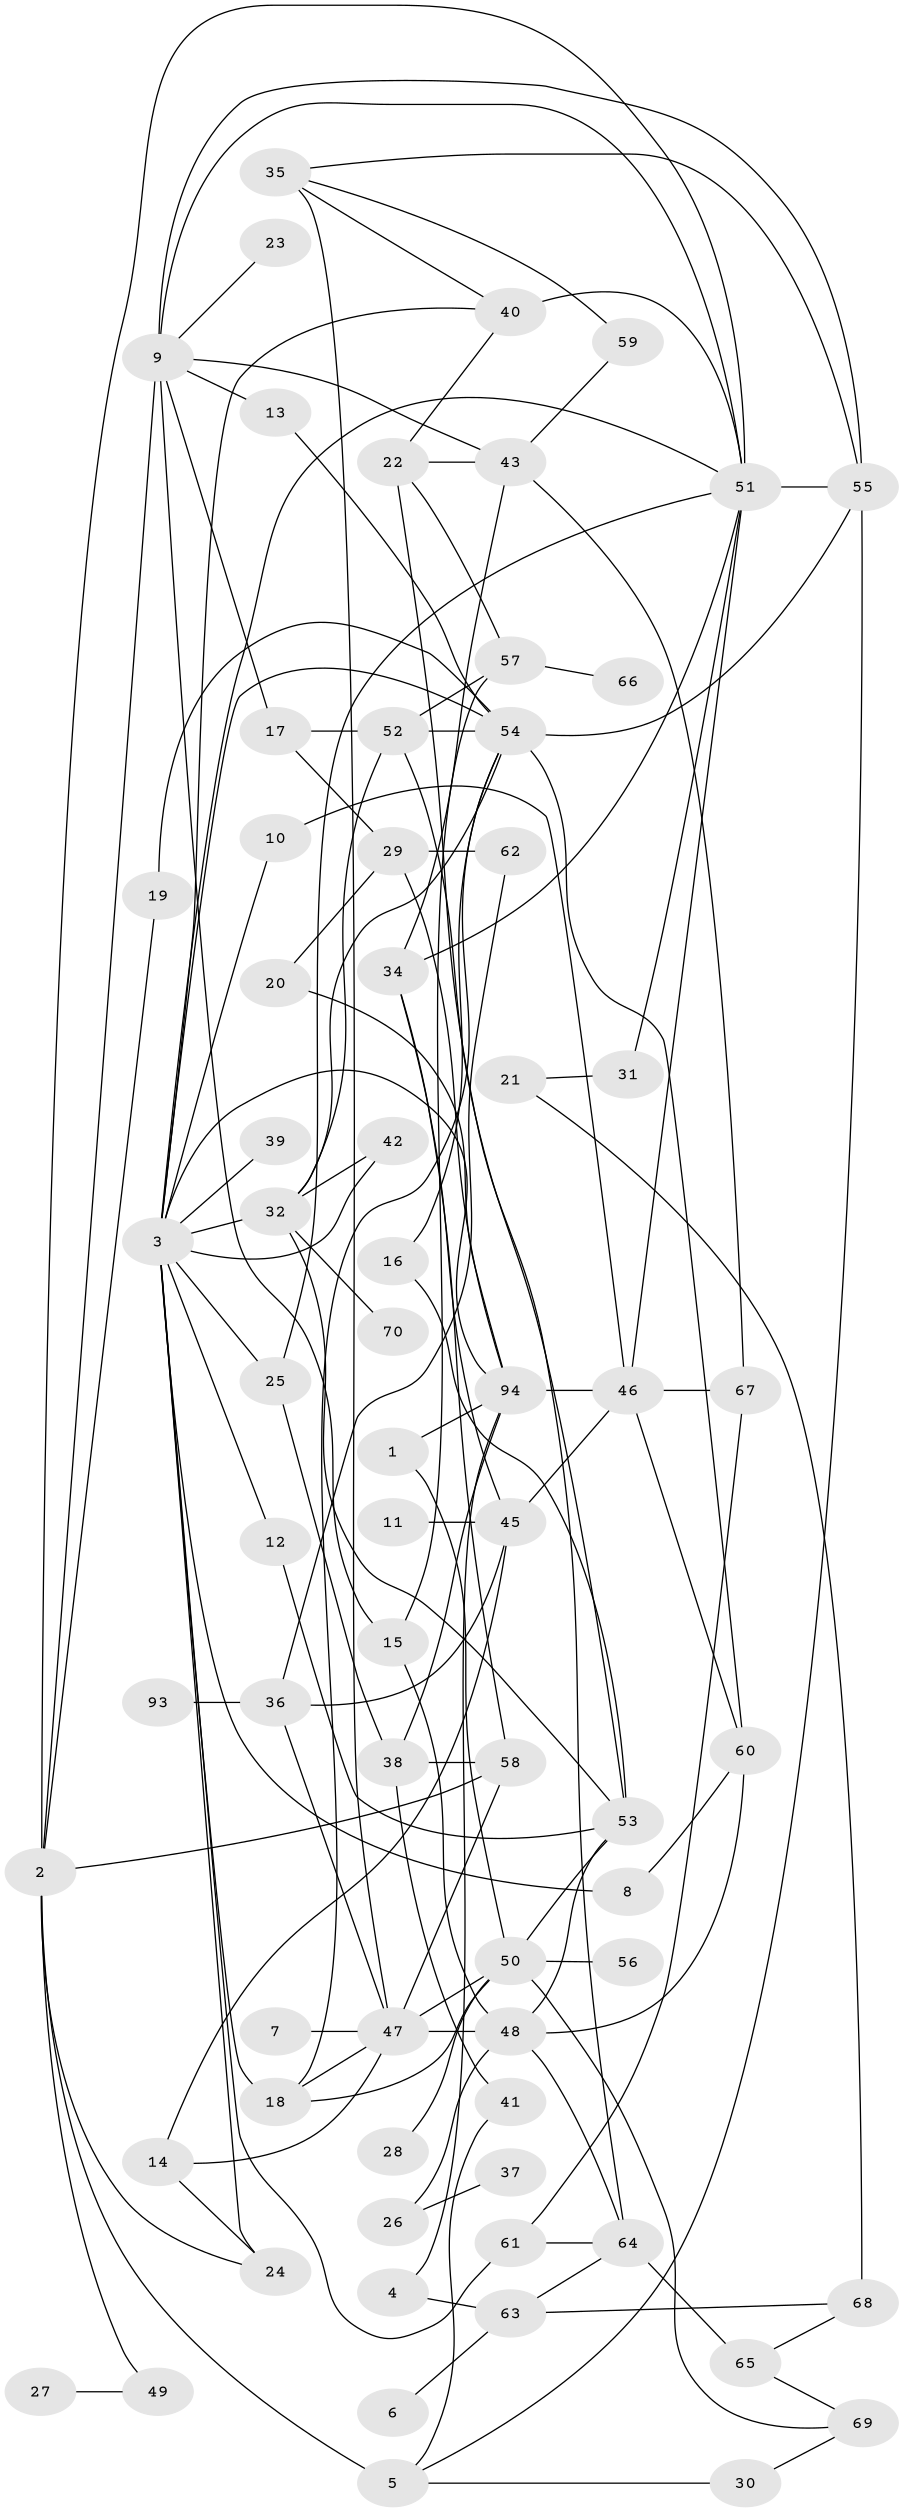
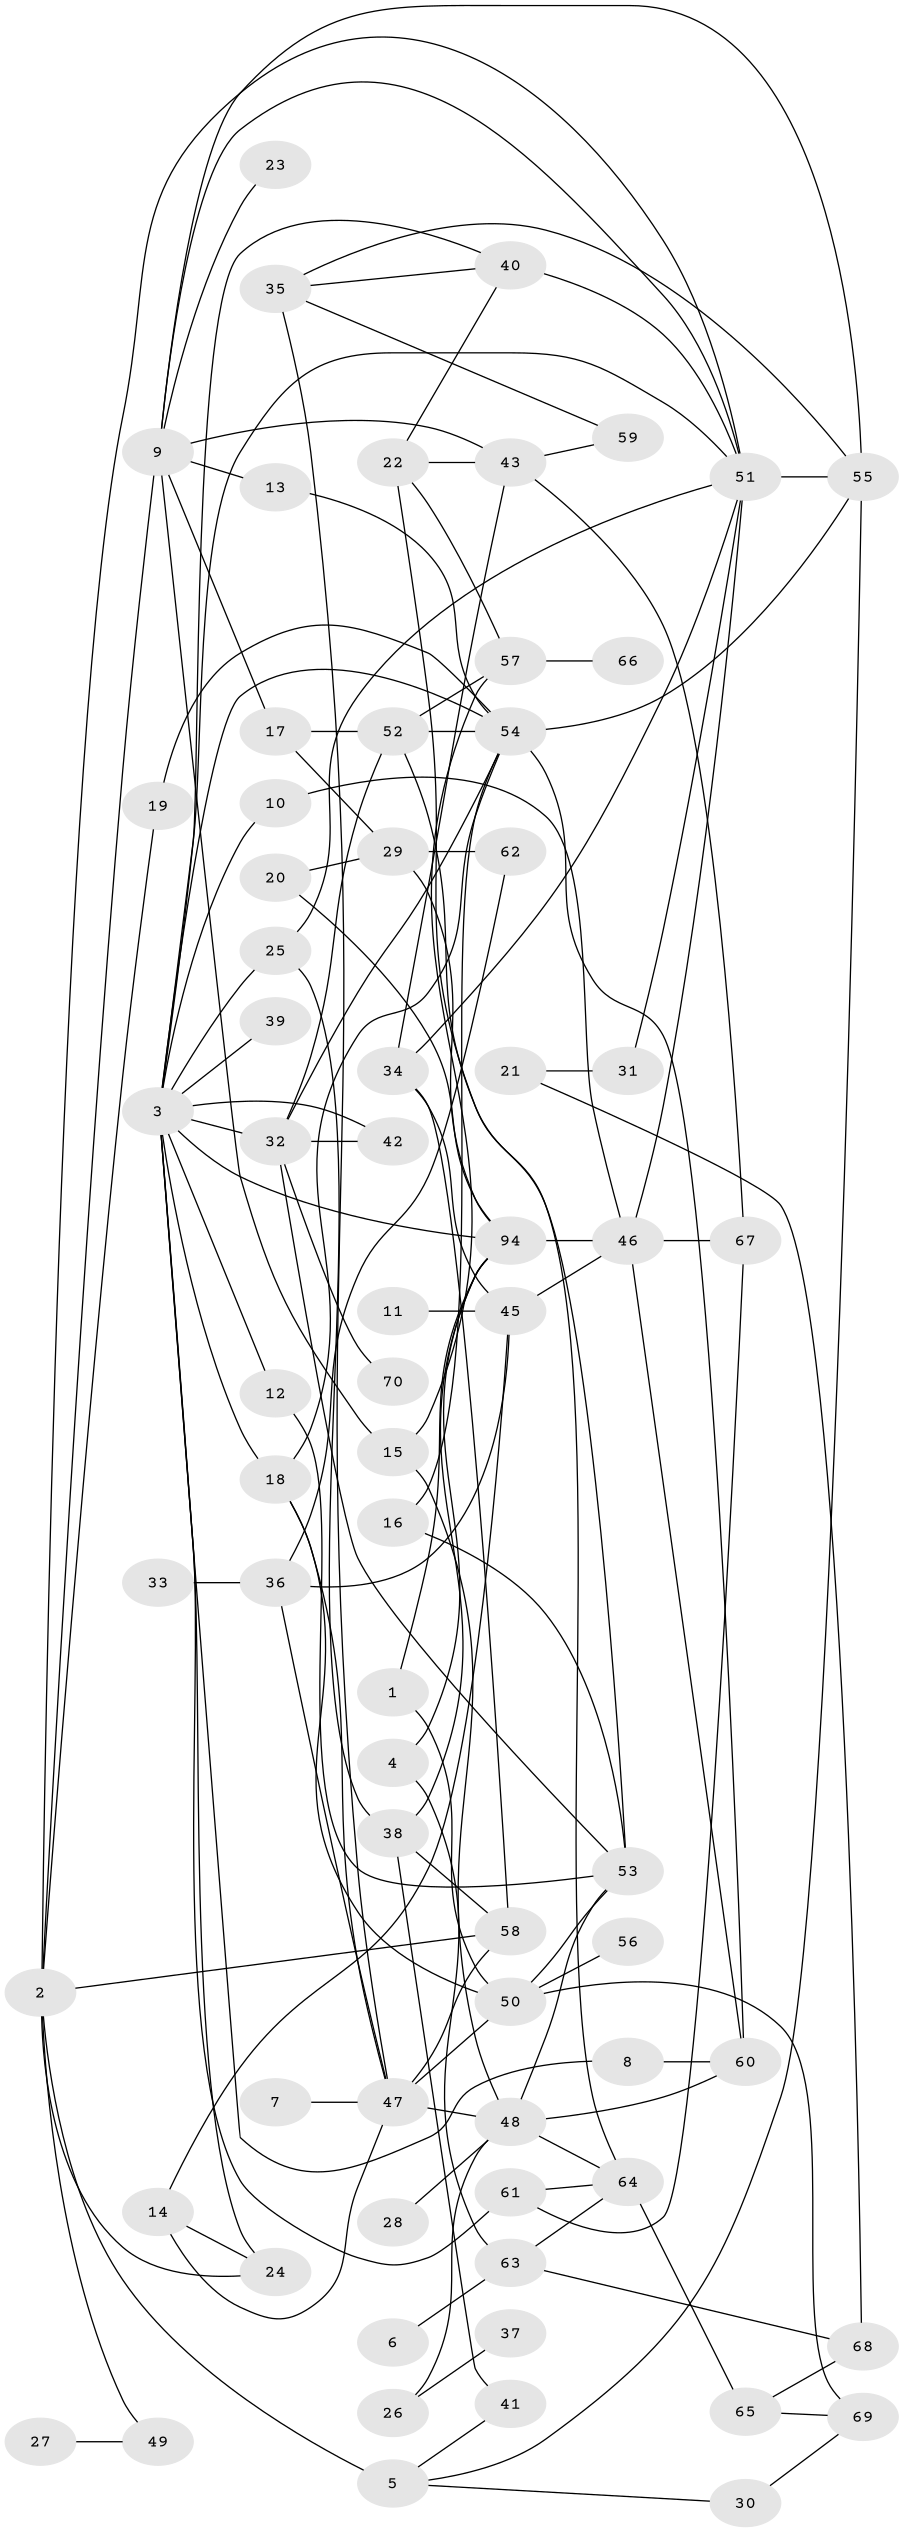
(158, 1702) -> (158, 1583)
(449, 2059) -> (461, 2164)
